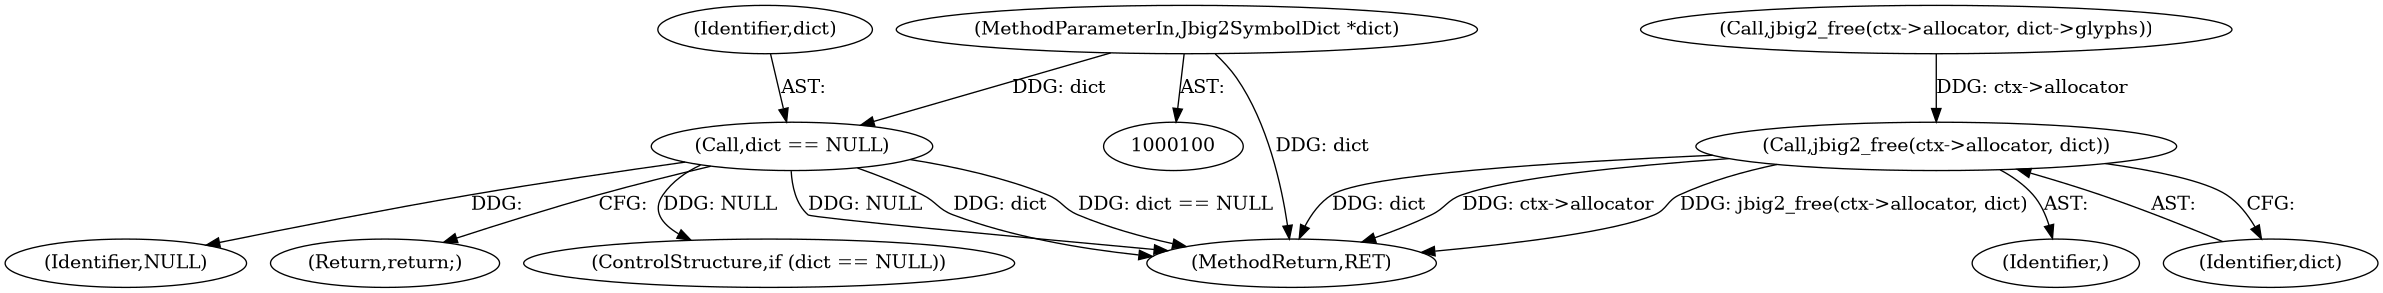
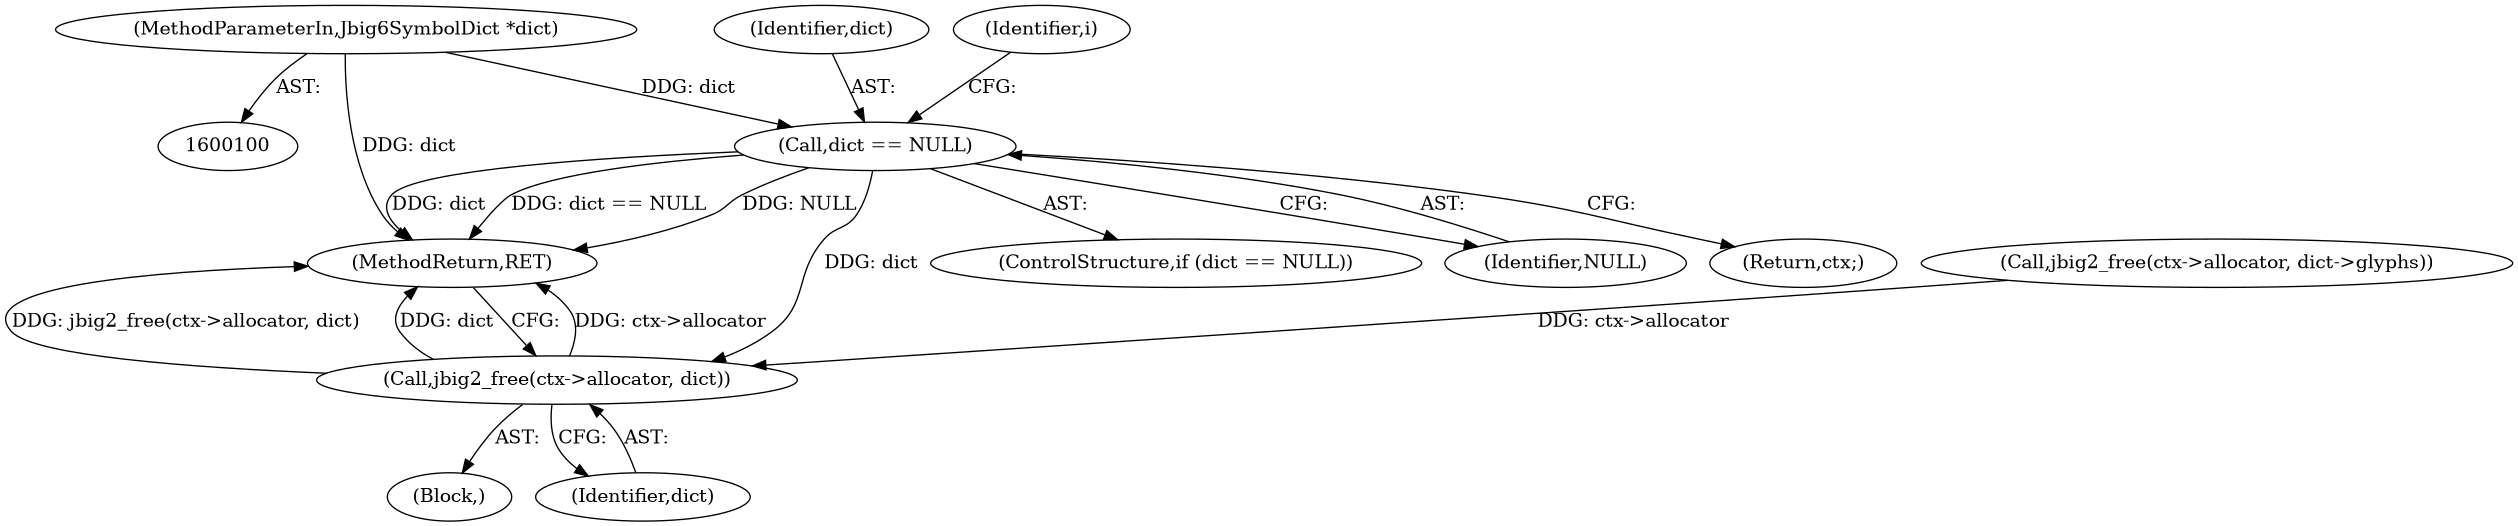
none -> (1042, 30)
(1187, 30) -> (346, 30)
(1173, 146) -> (228, 146)
none -> (1268, 182)
(500, 205) -> (1307, 205)
(720, 205) -> (1069, 205)
(385, 263) -> (1803, 263)
(2056, 263) -> (450, 497)
none -> (806, 271)
none -> (500, 317)
